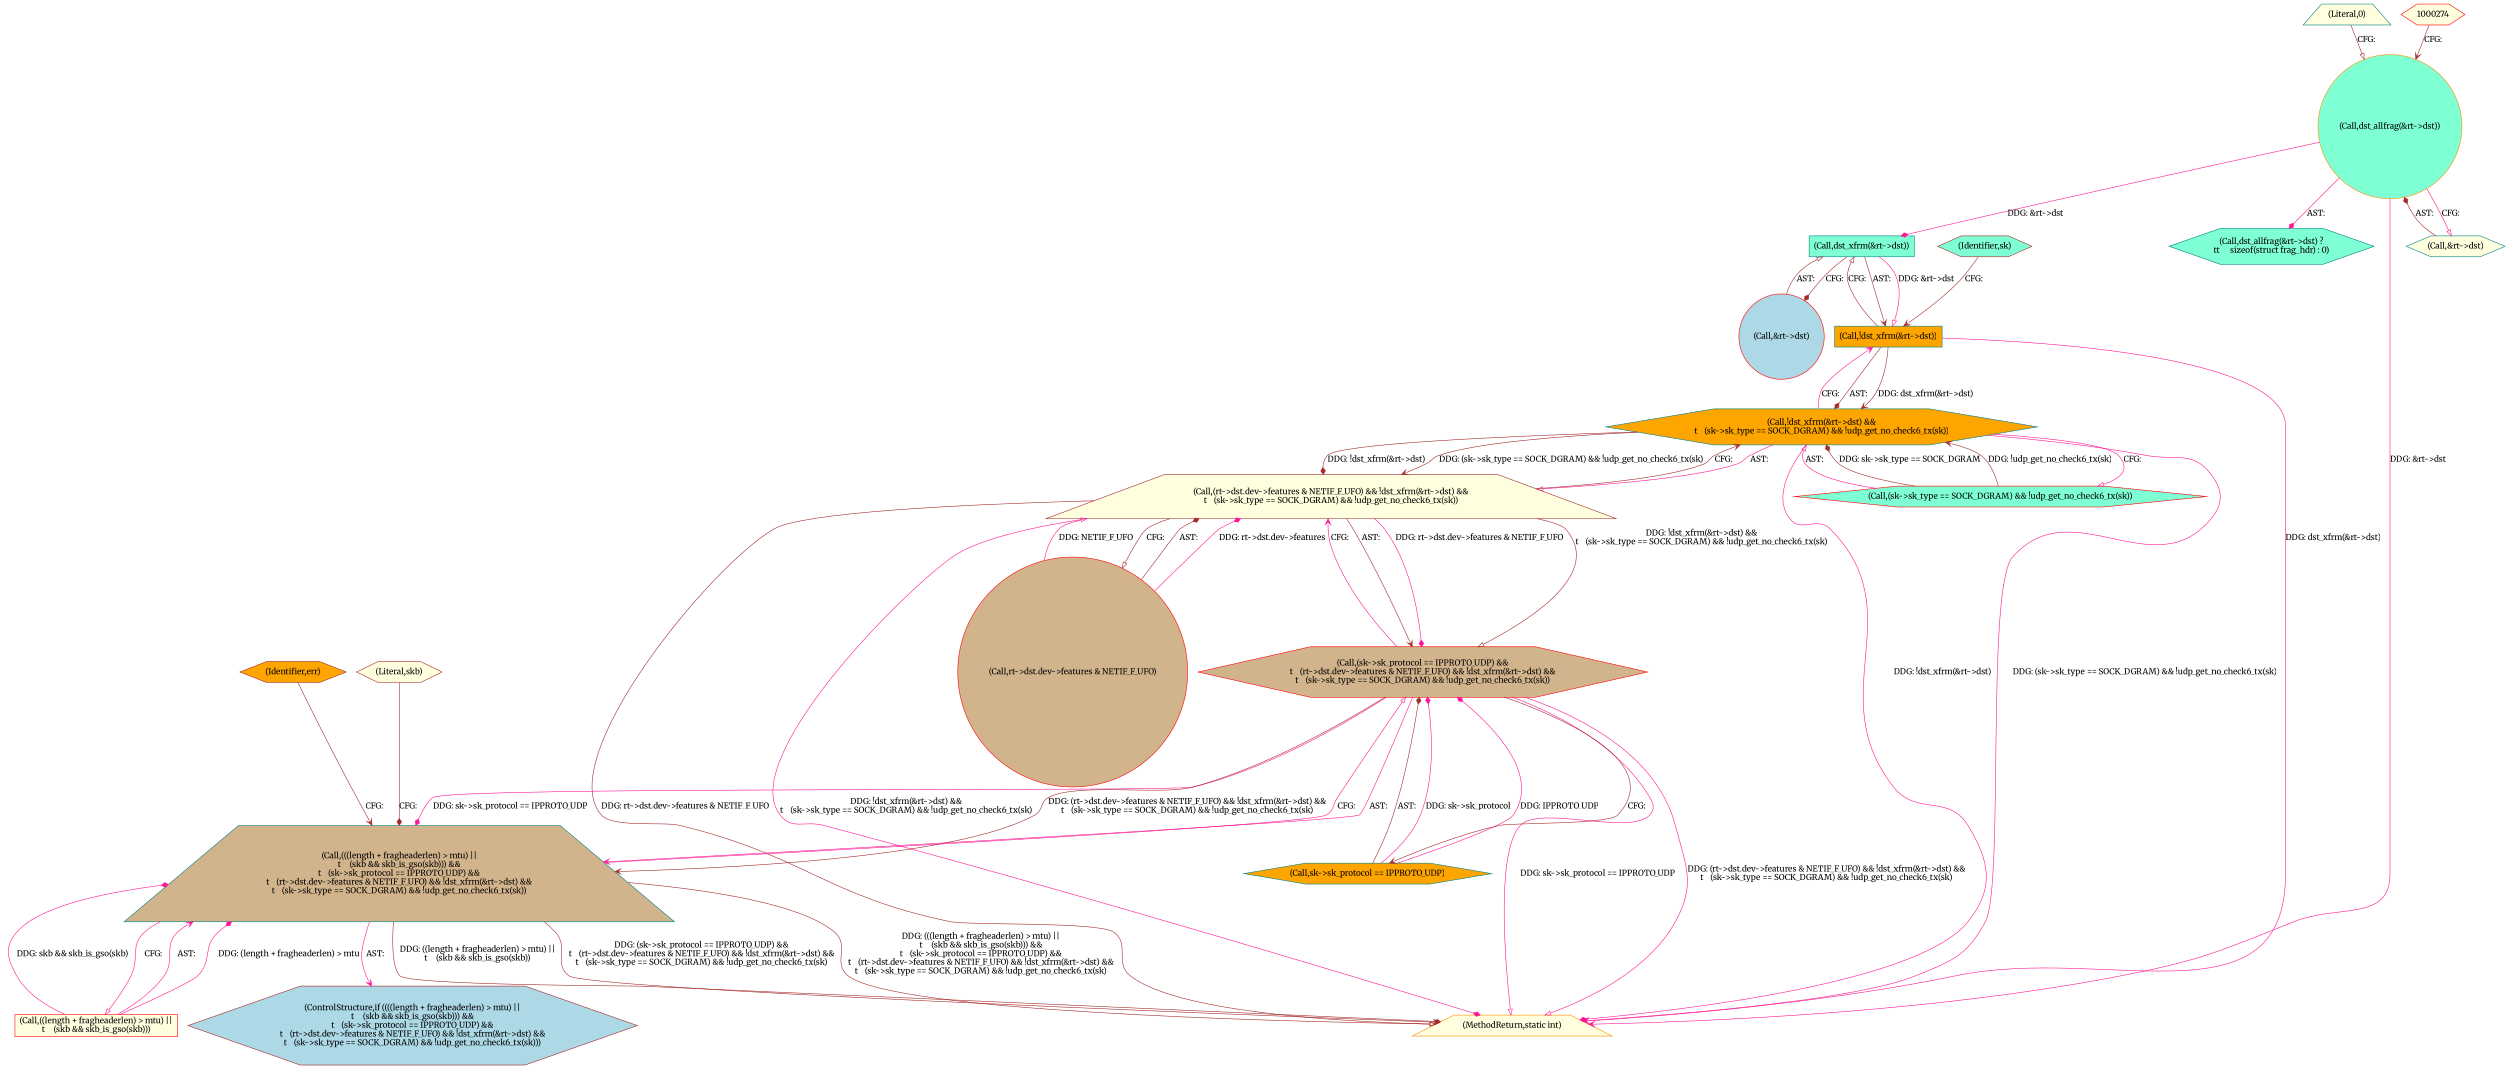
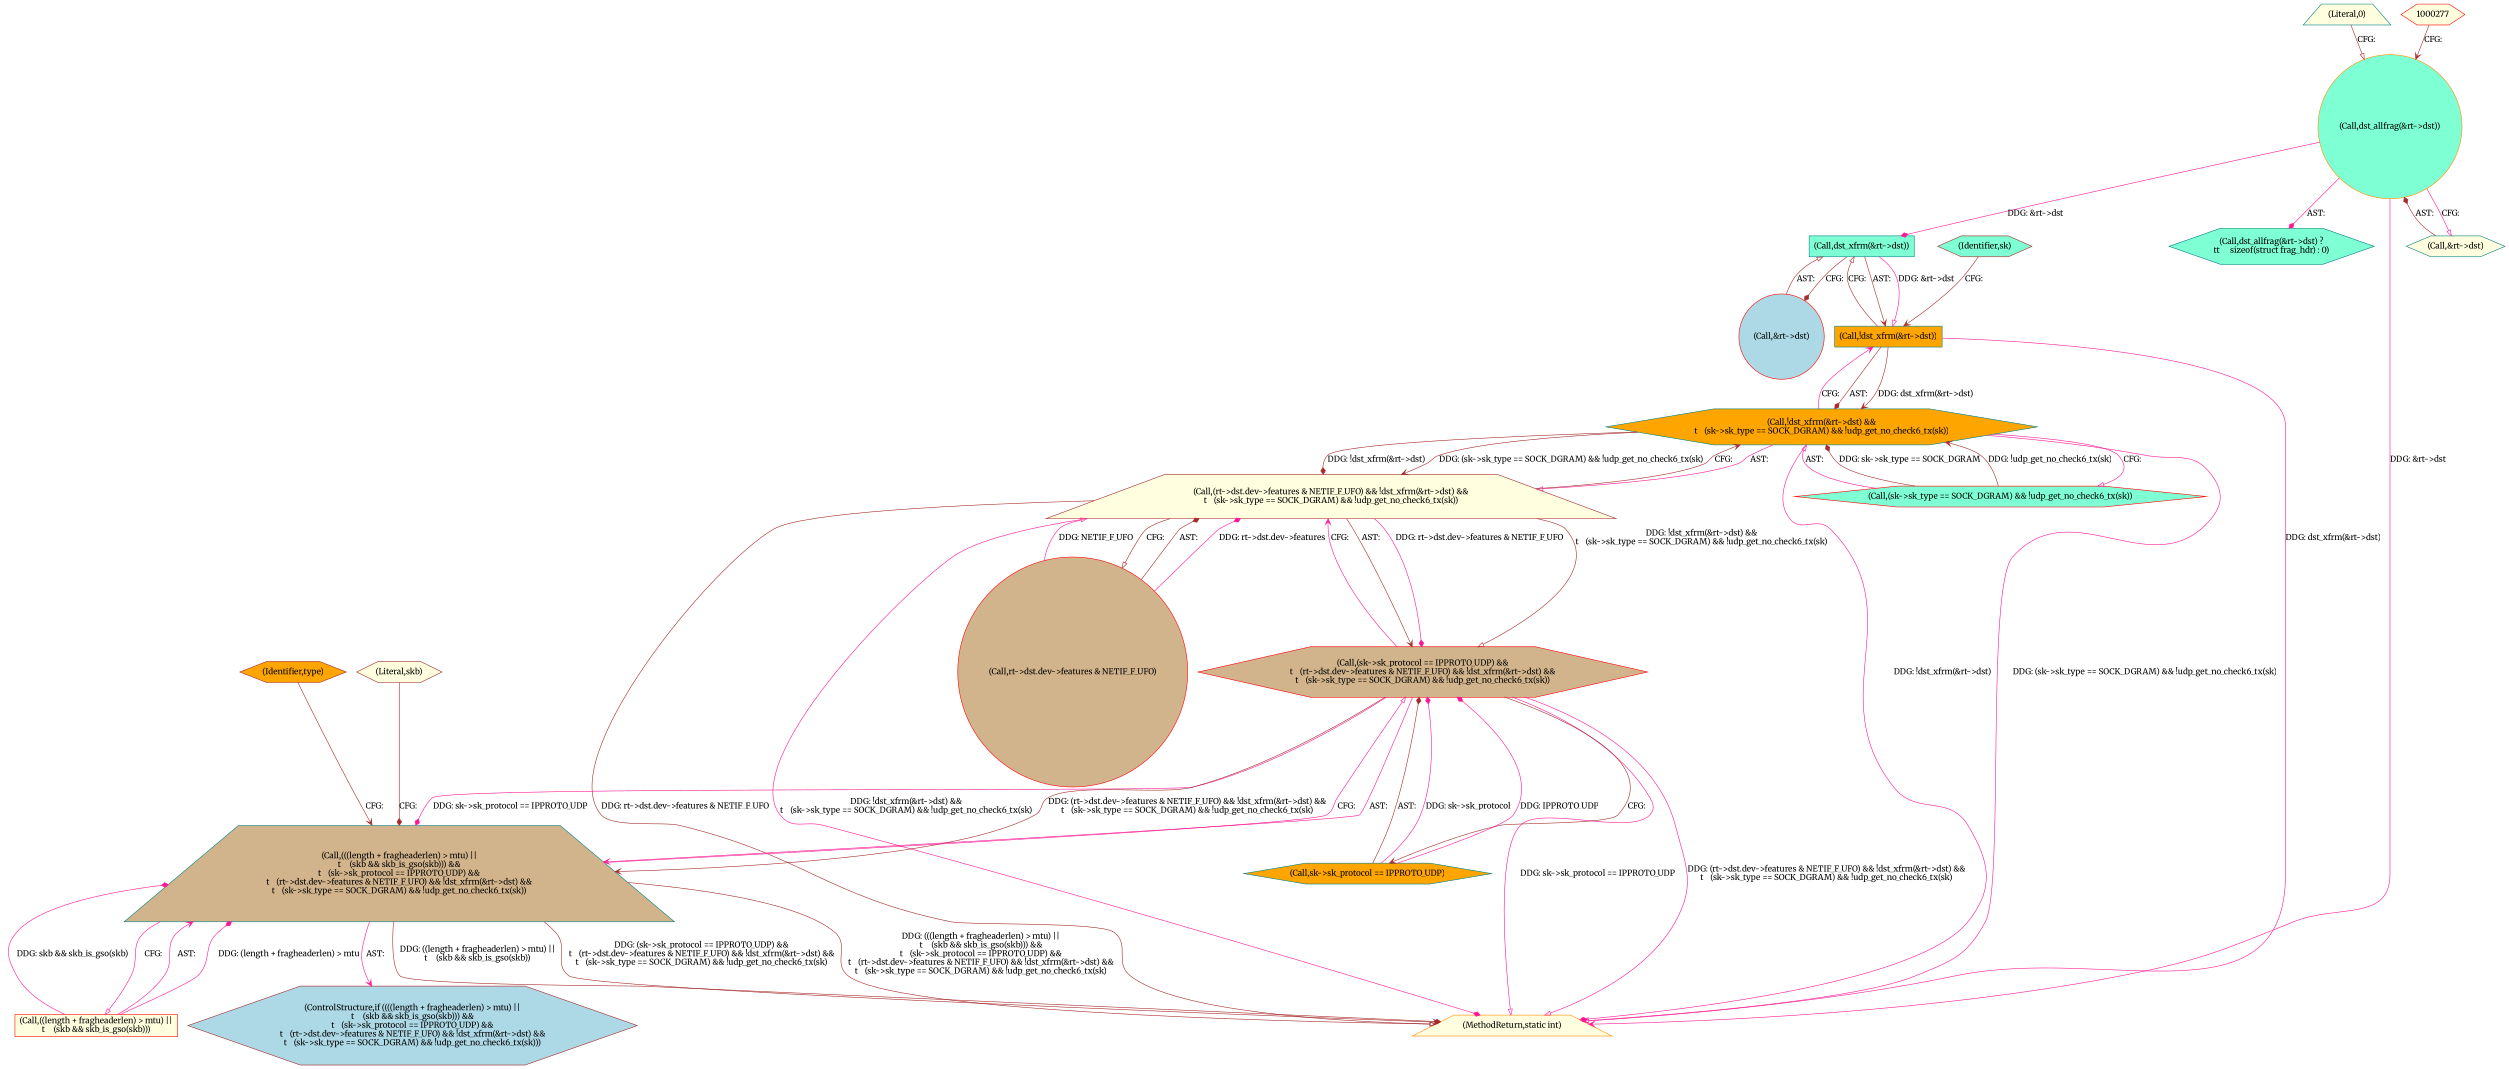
(2433, 15) -> (2433, 15)
(293, 672) -> (293, 672)
(2286, 844) -> (2286, 844)
